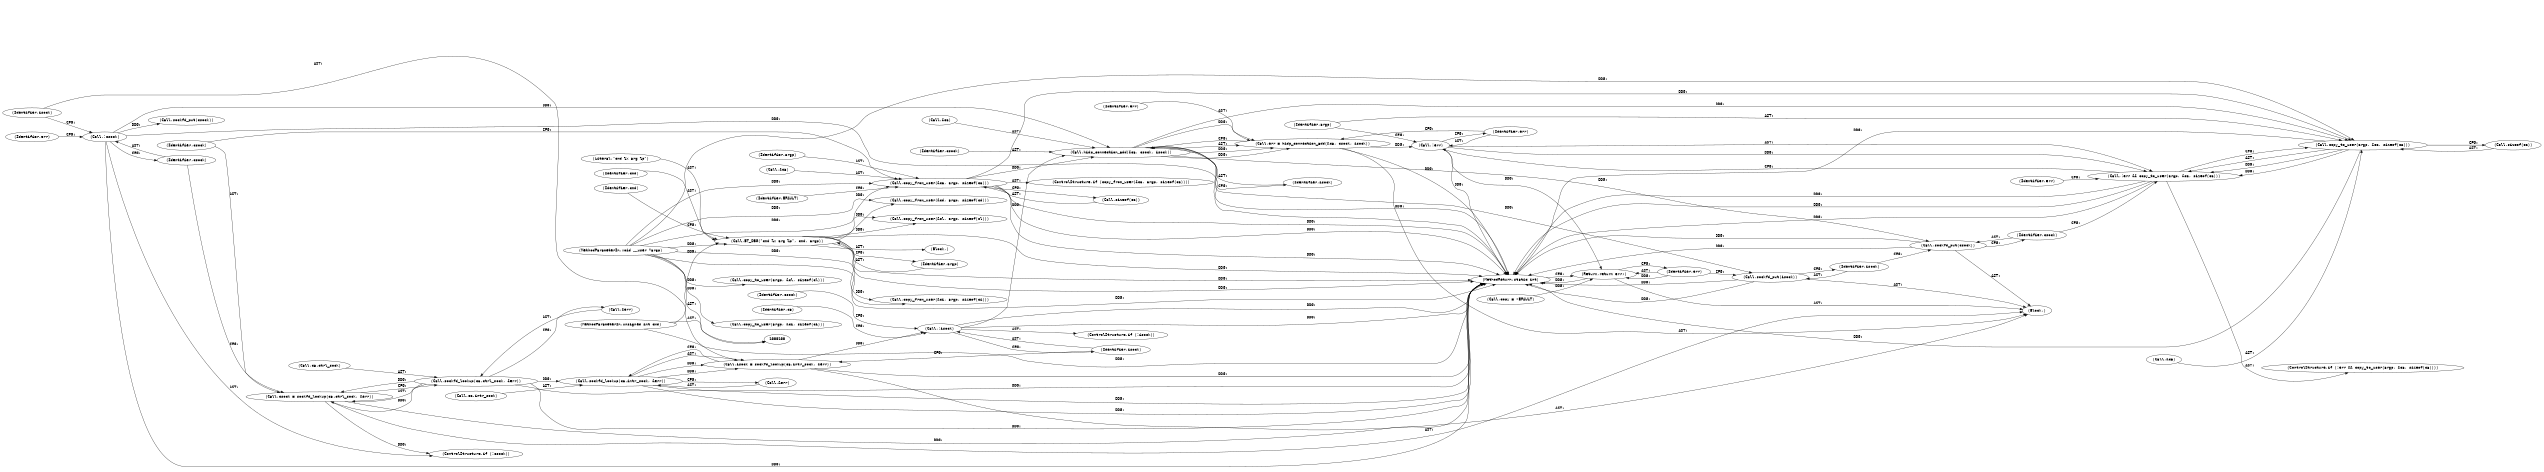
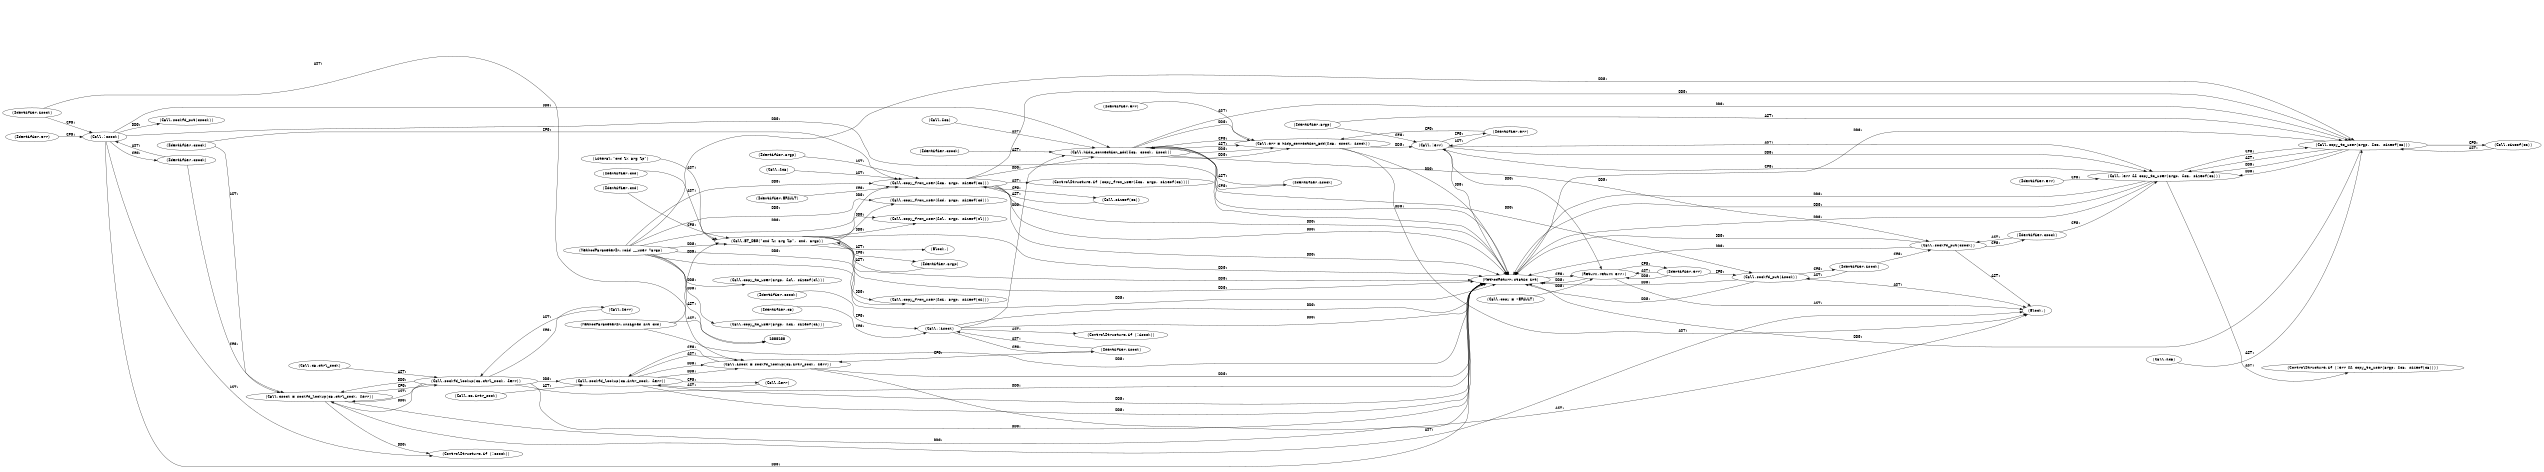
(860, 346) -> none
